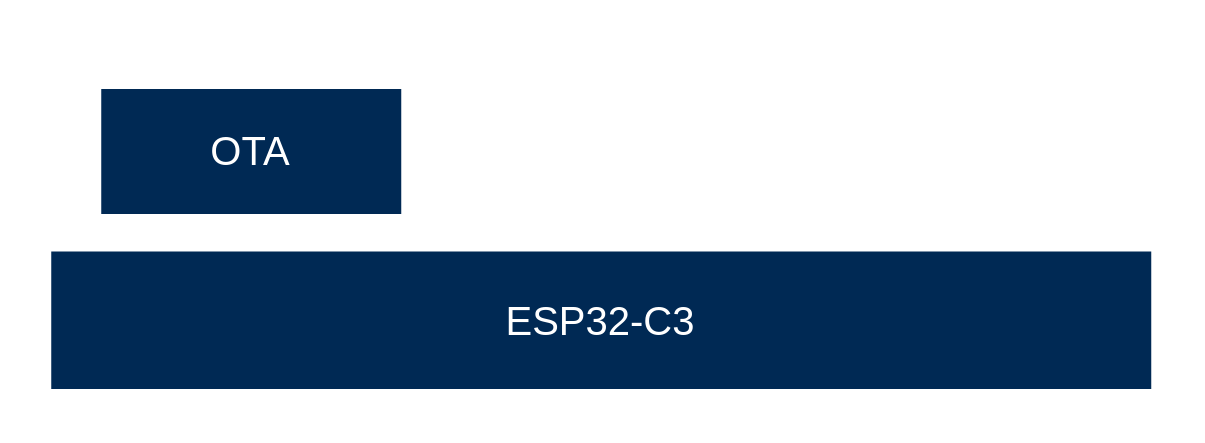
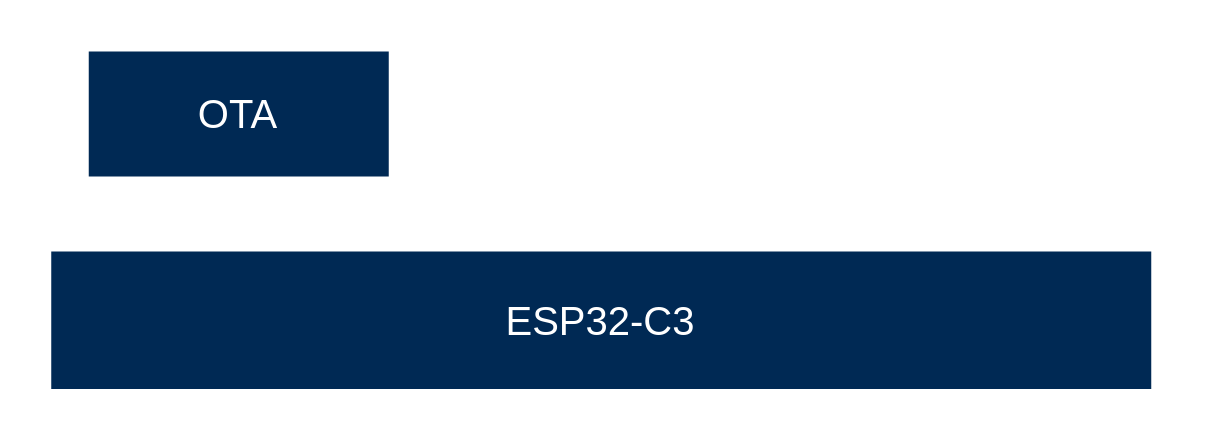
(251, 151) -> (239, 114)
